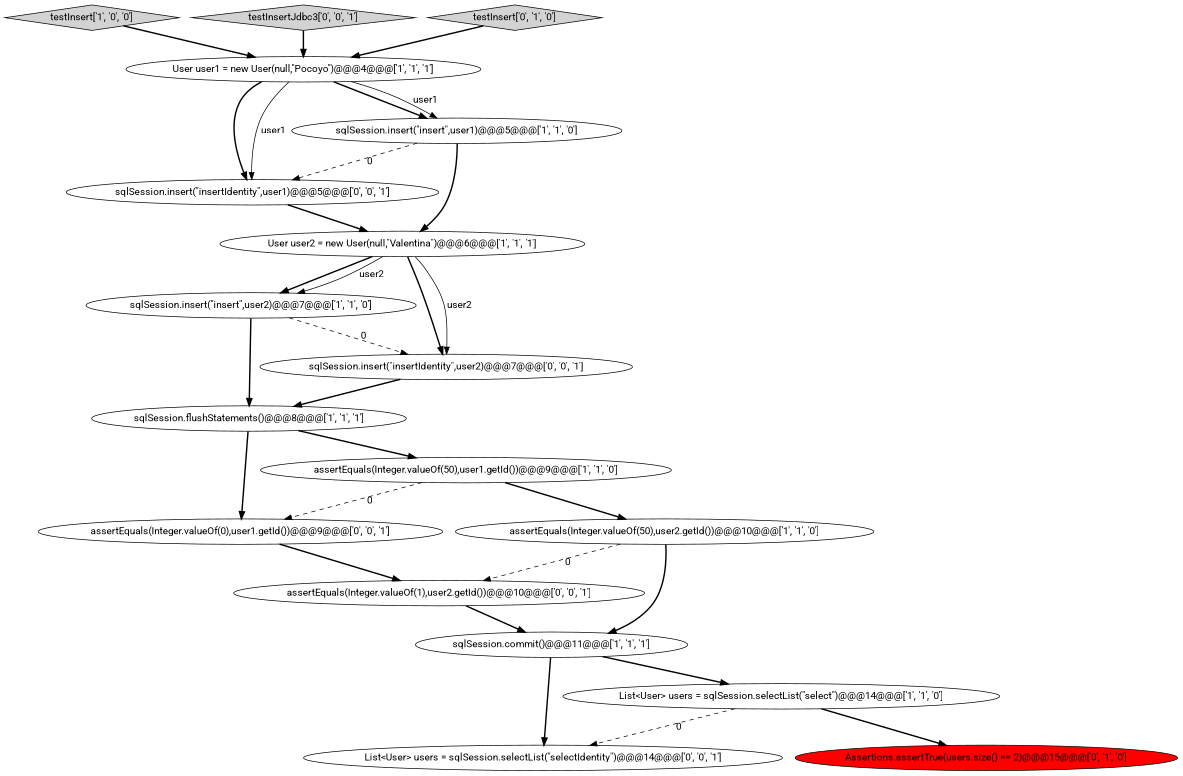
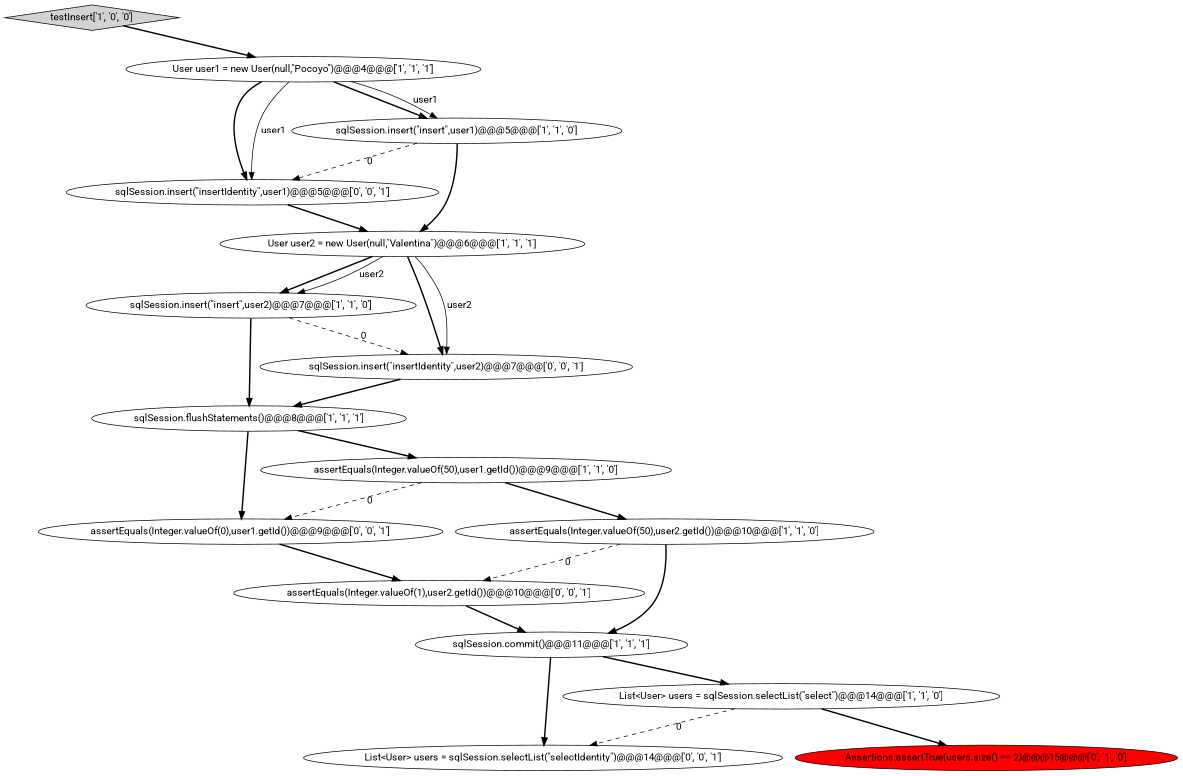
(303, 18) -> none
(515, 18) -> none
